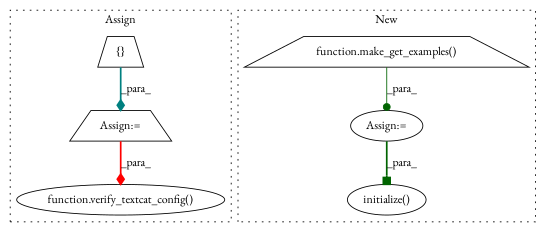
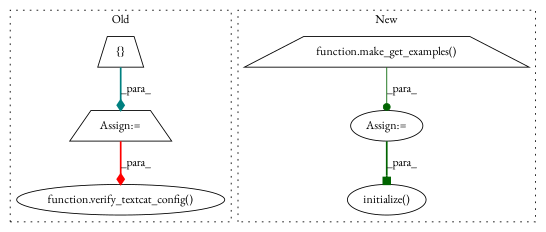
(121, 20) -> (121, 20)
